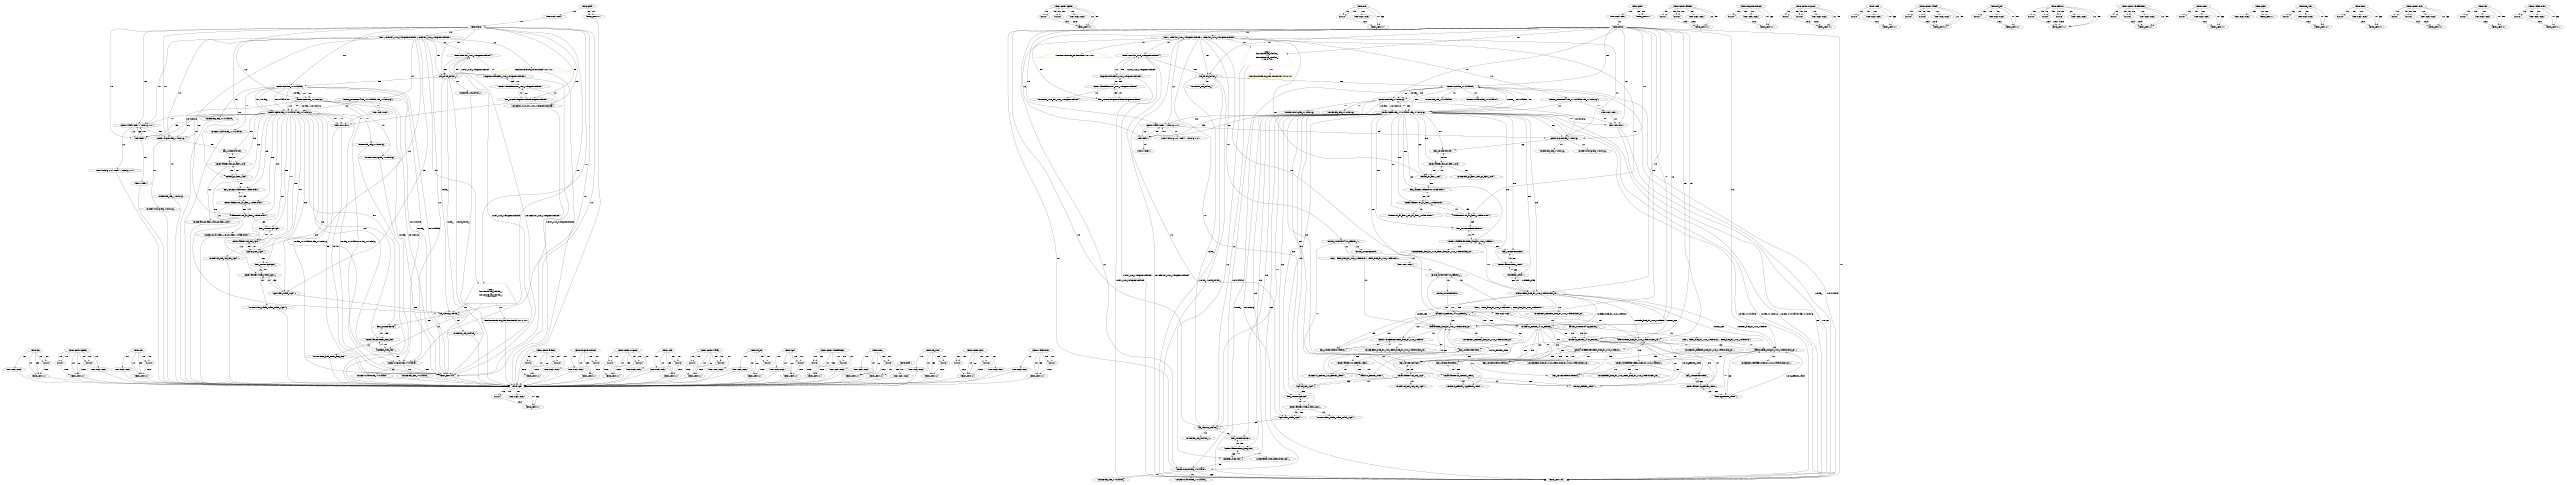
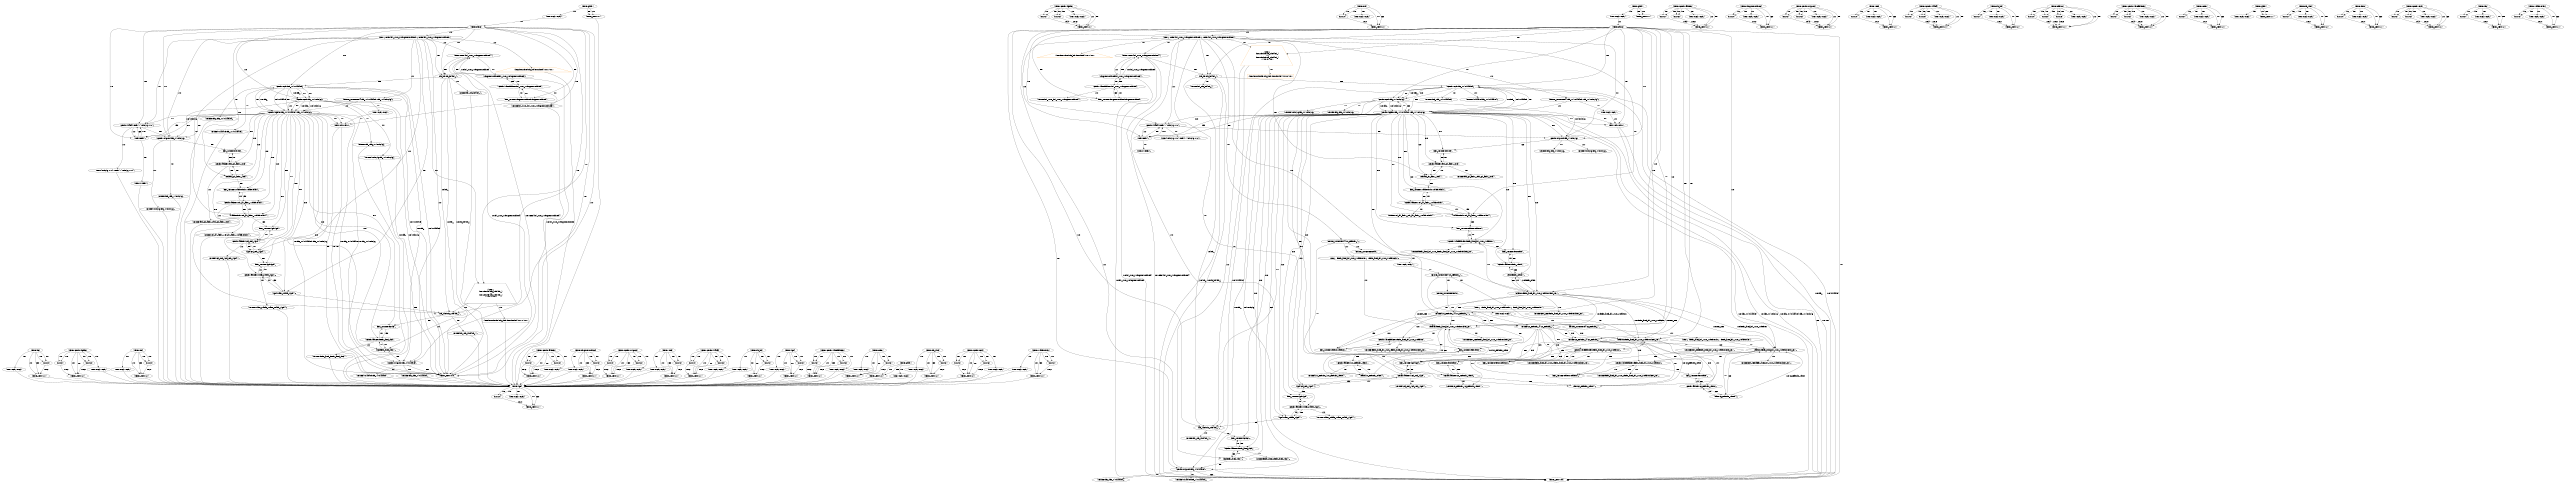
(1584, 333) -> none
(1499, 382) -> none
